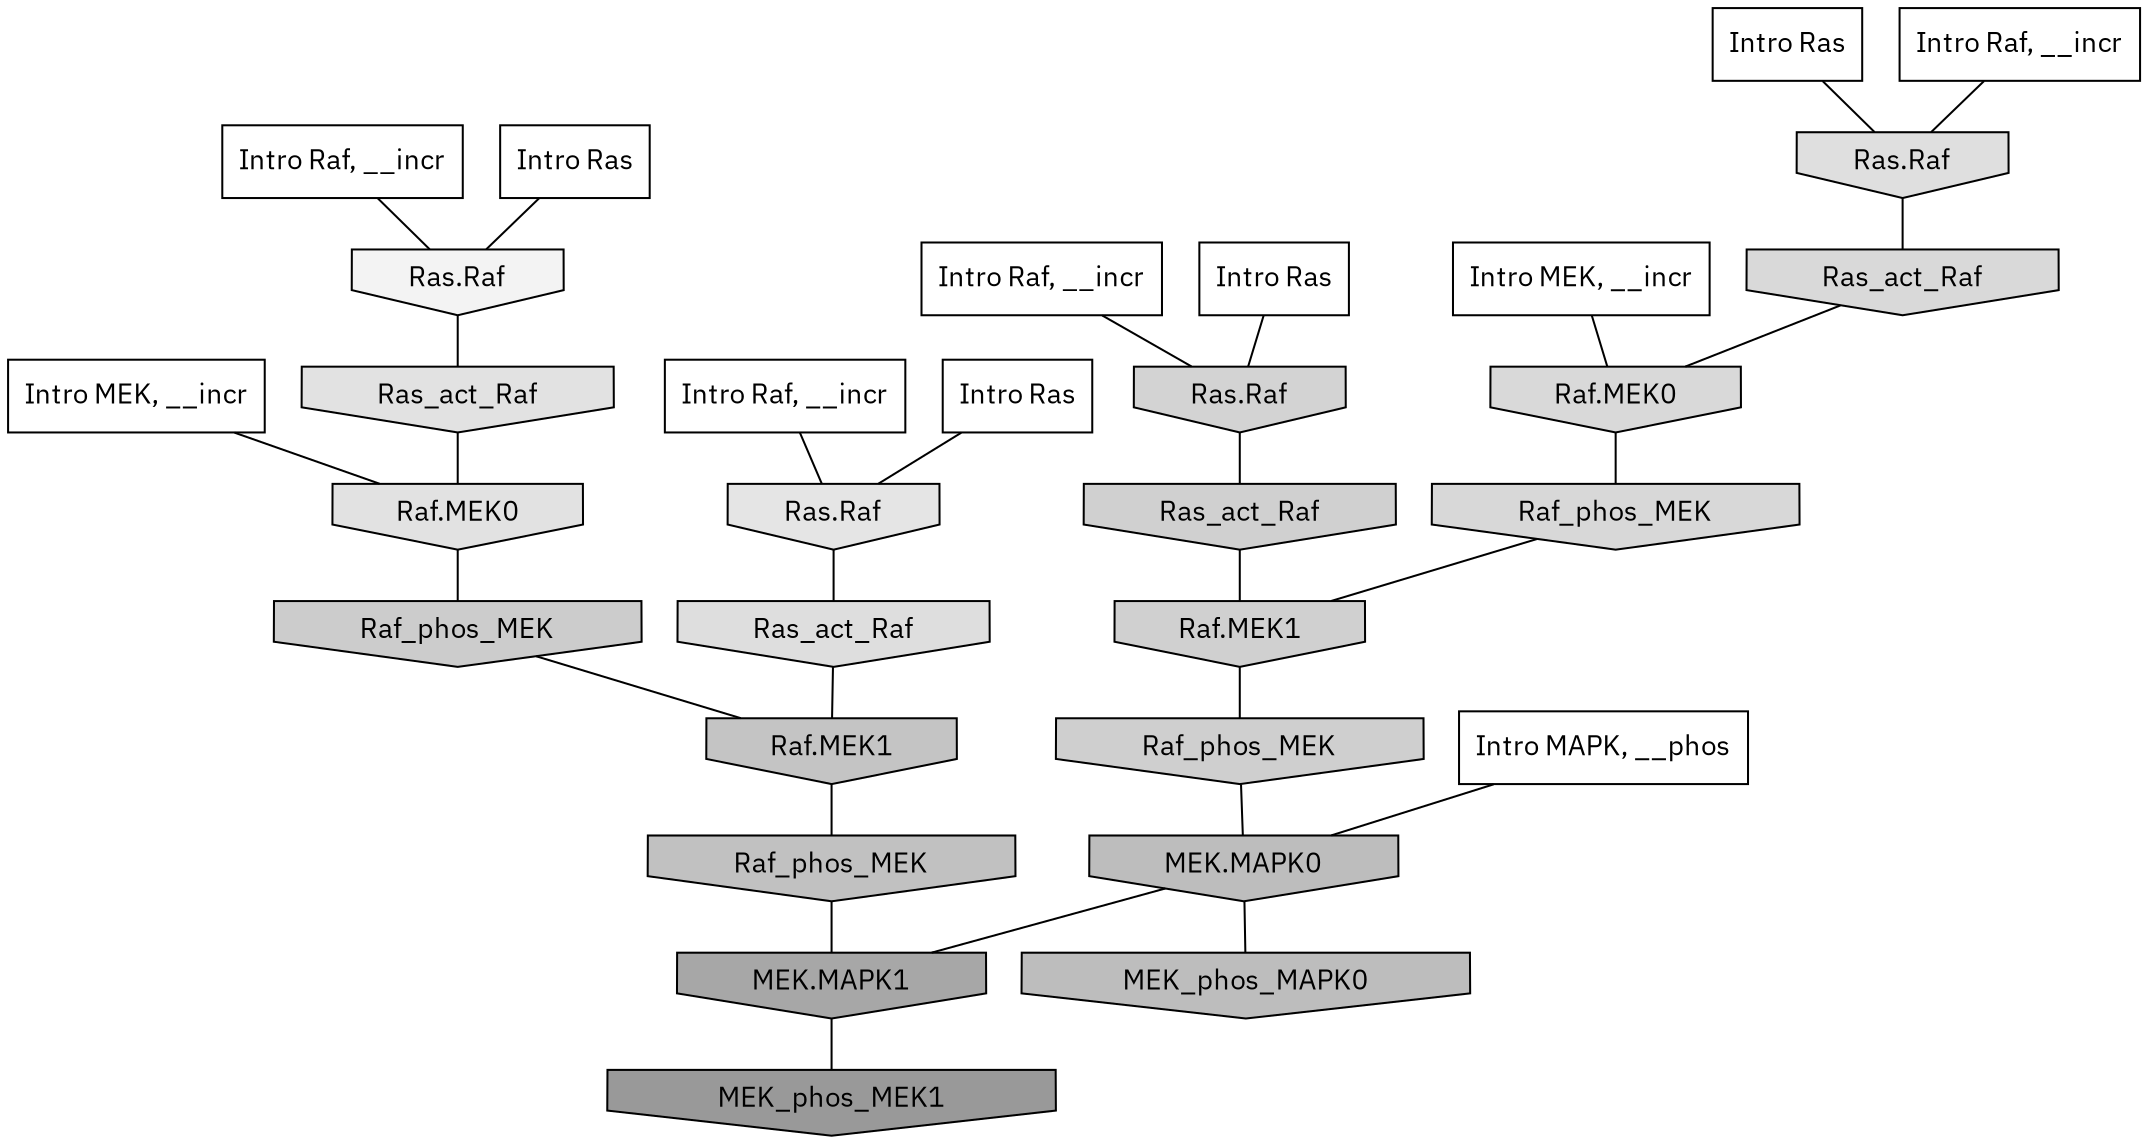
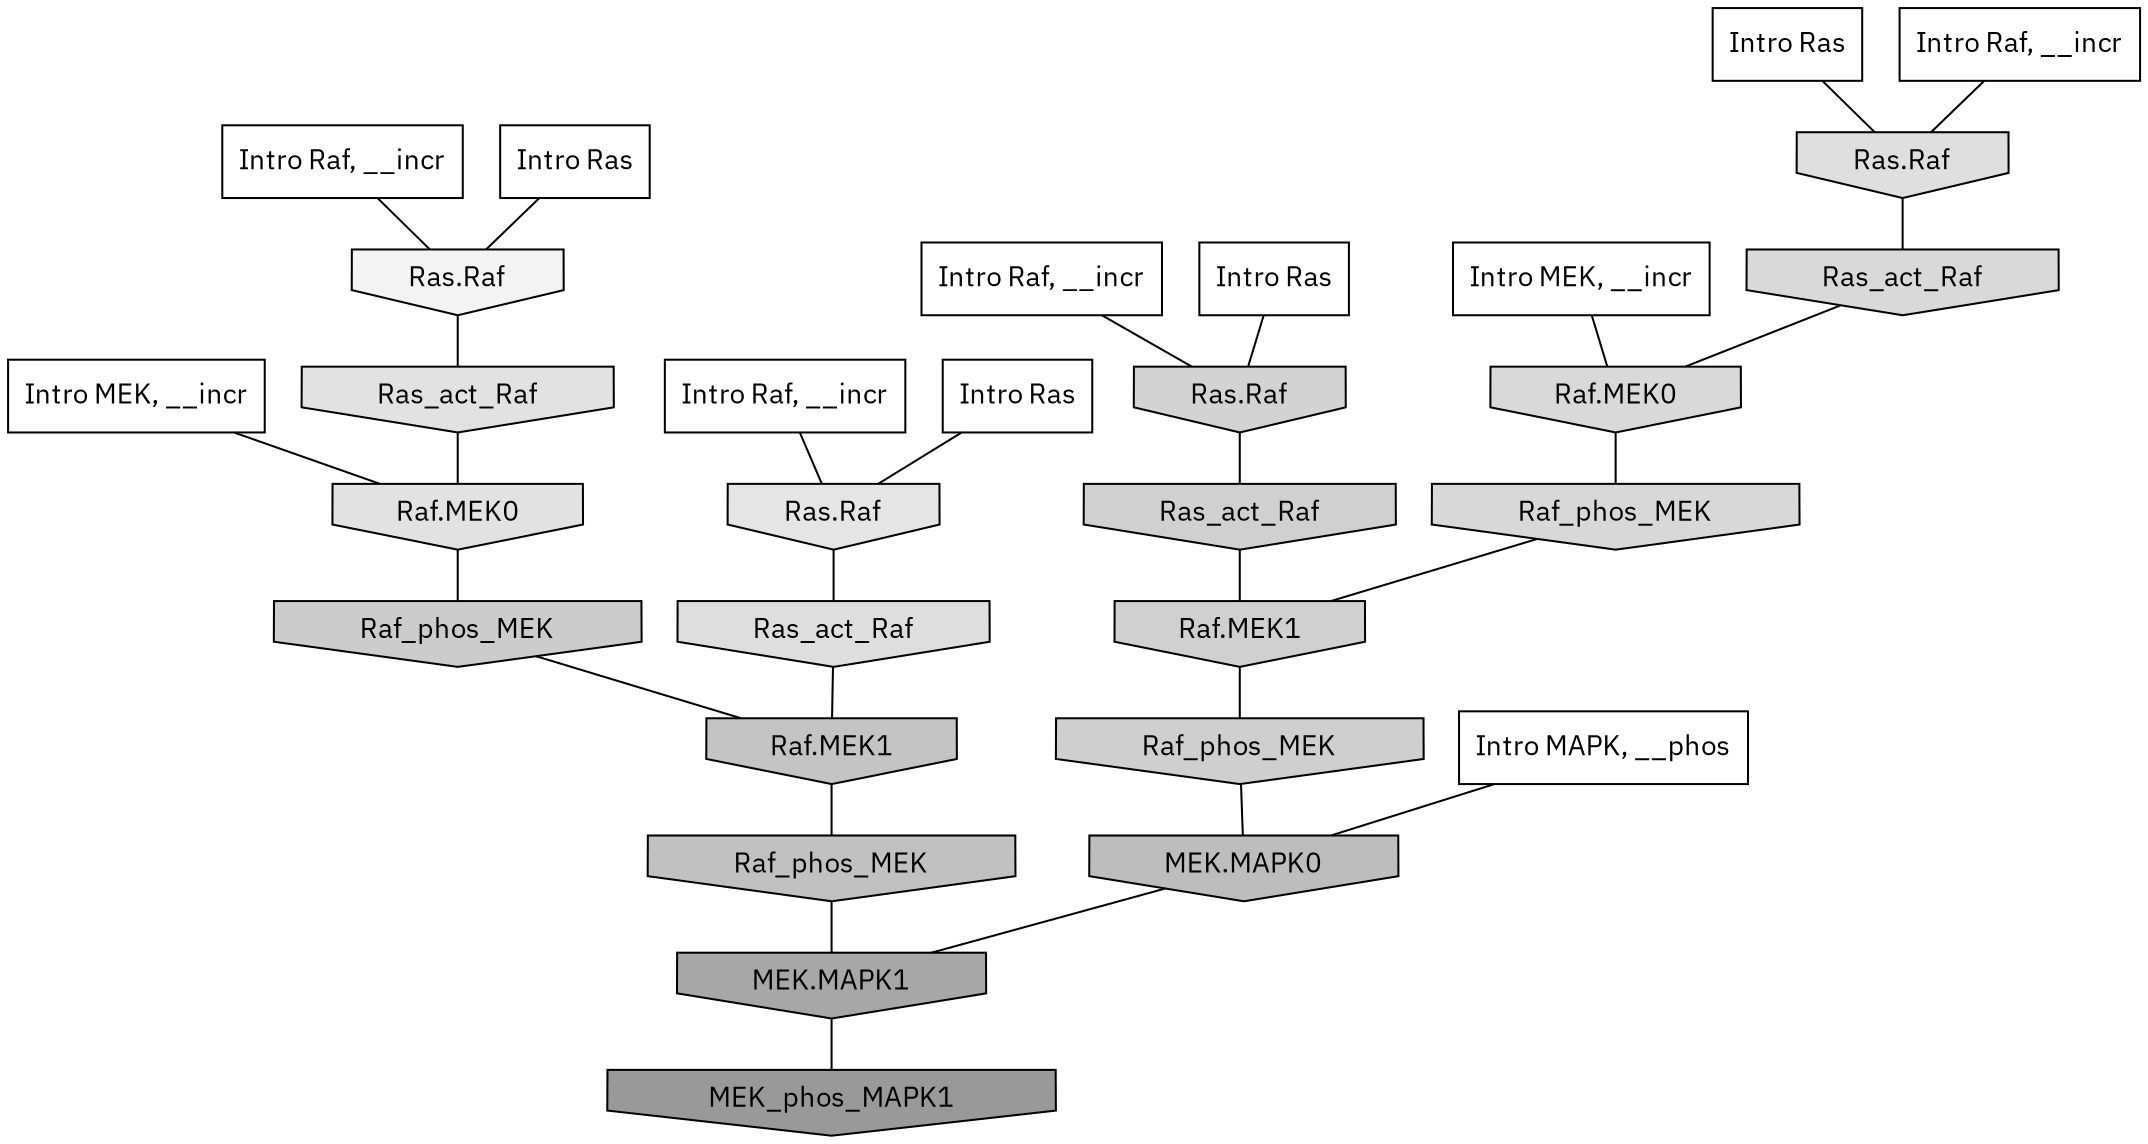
(1246, 982) -> none
(832, 1099) -> (832, 1099)
